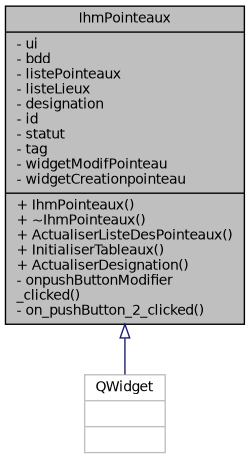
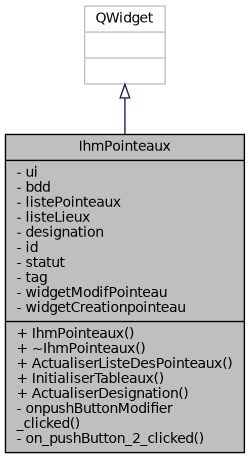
(125, 356) -> (125, 116)
